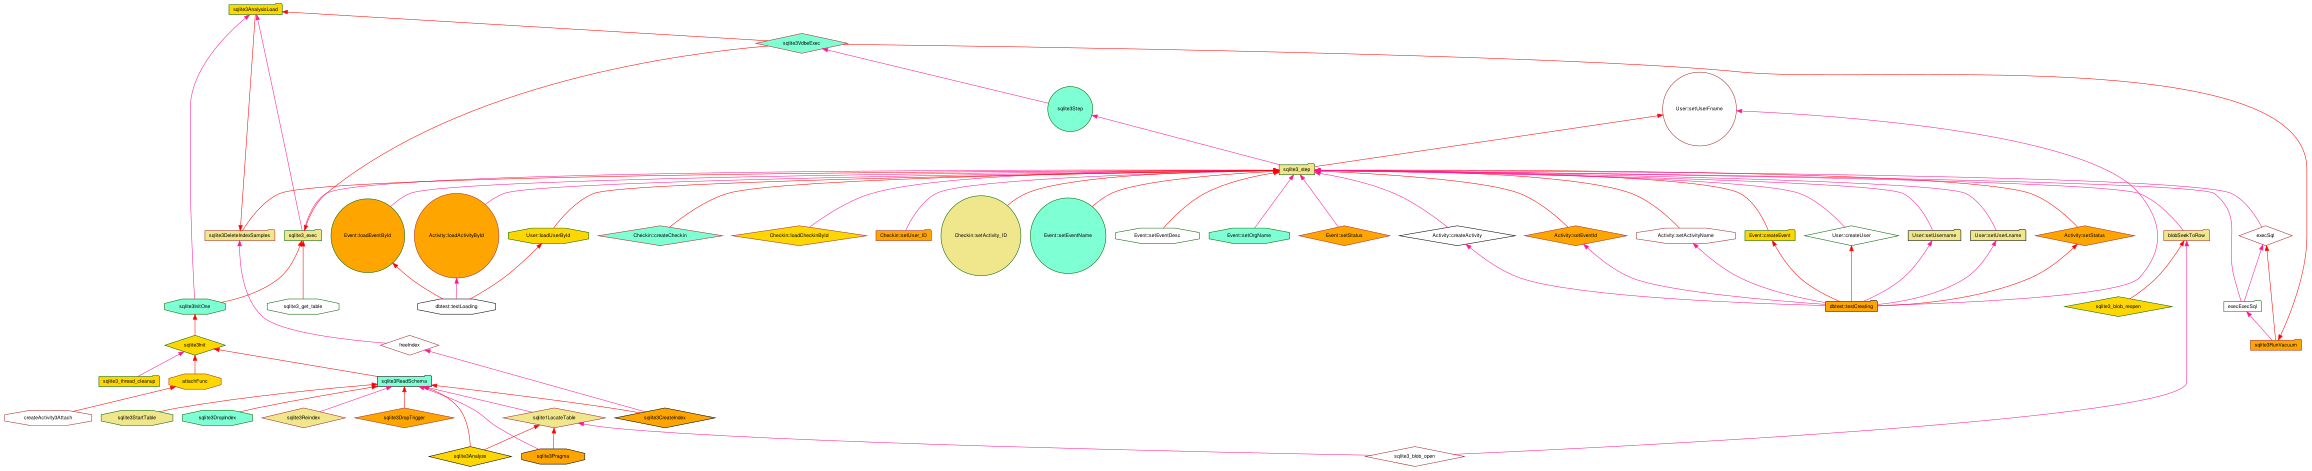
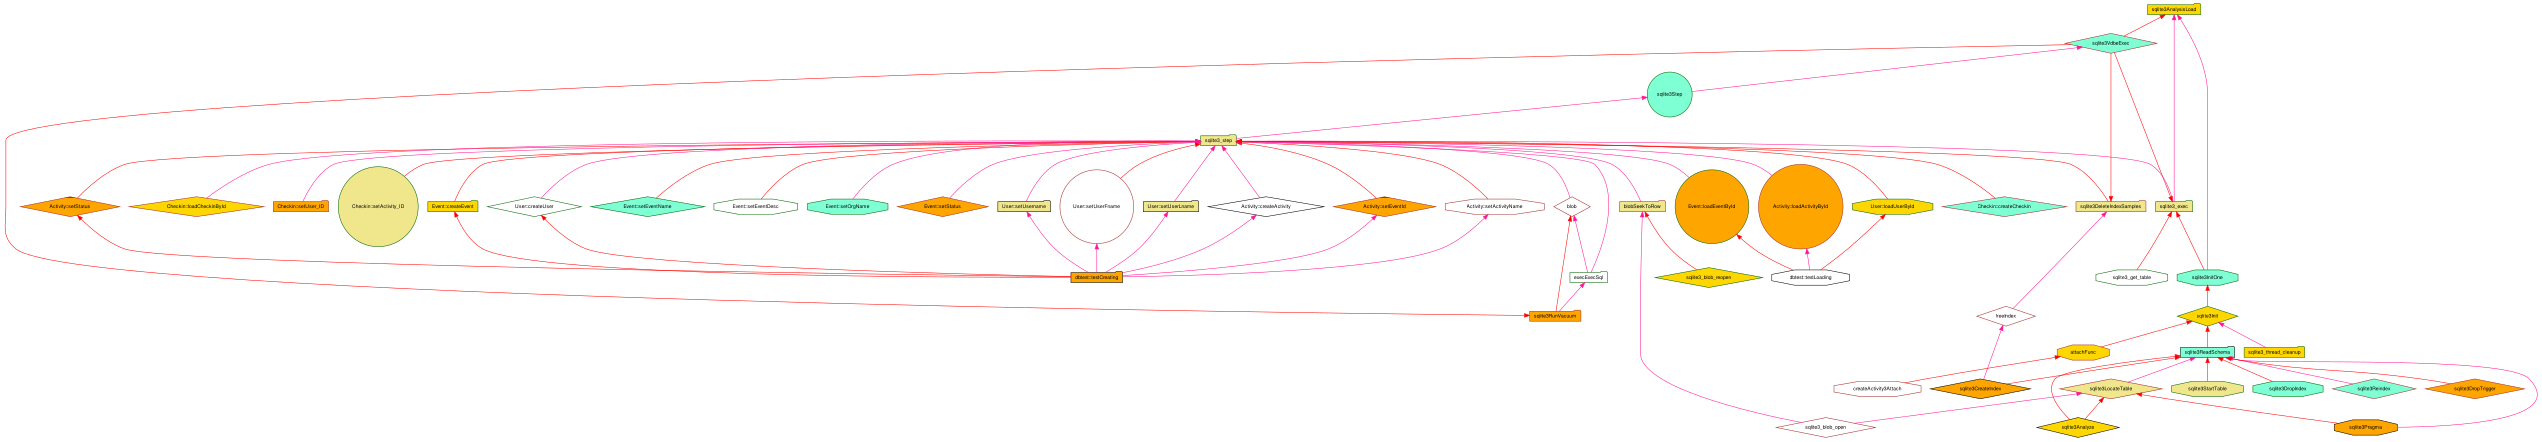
(248, 120) -> (2111, 125)
(1486, 141) -> (1156, 156)
(1068, 236) -> (648, 207)
(2266, 236) -> (1572, 207)
(304, 418) -> (2374, 389)
(554, 418) -> (2111, 389)
